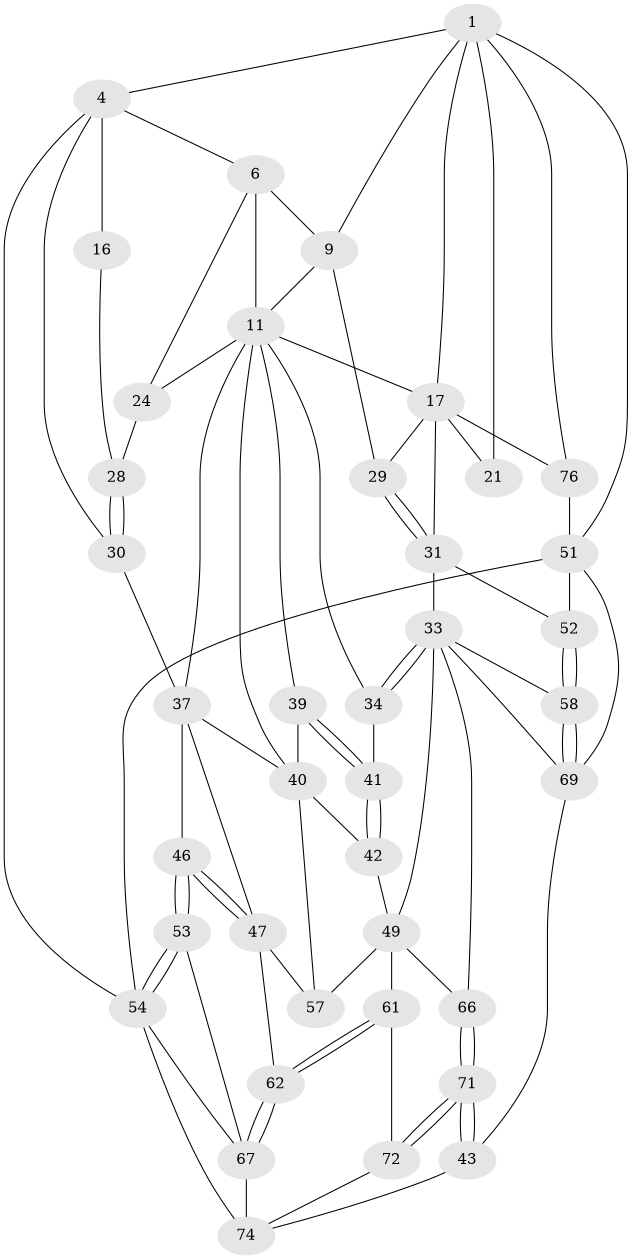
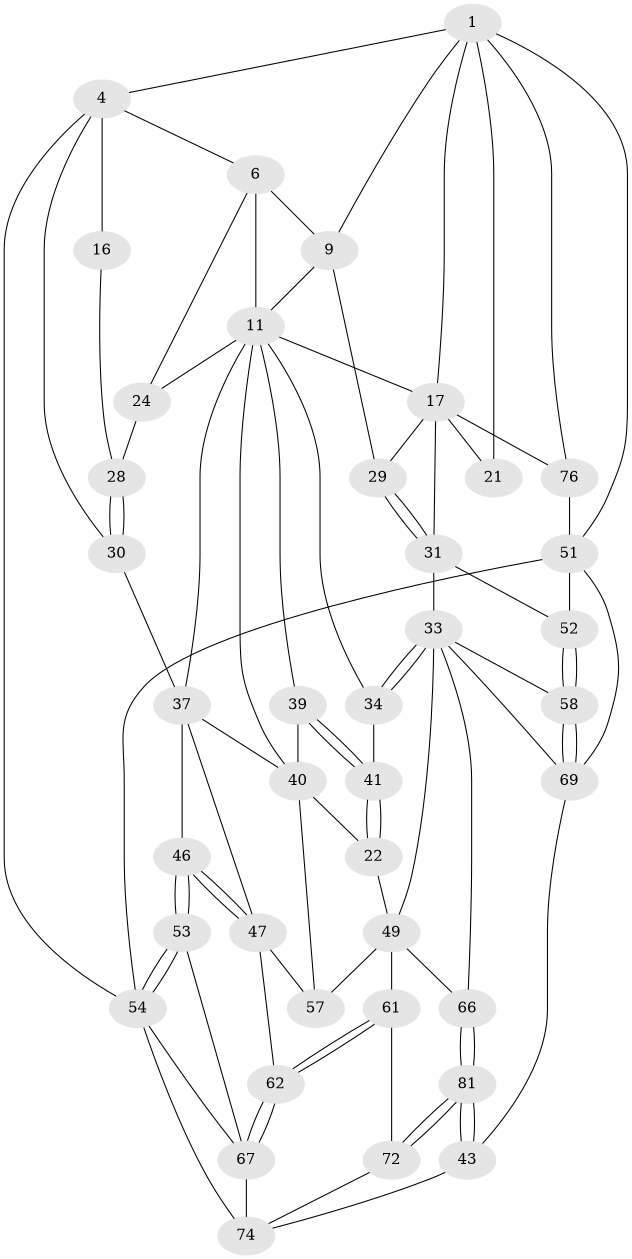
(374, 857) -> (374, 857)
(467, 1084) -> (467, 1084)
